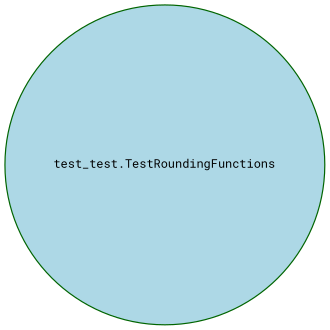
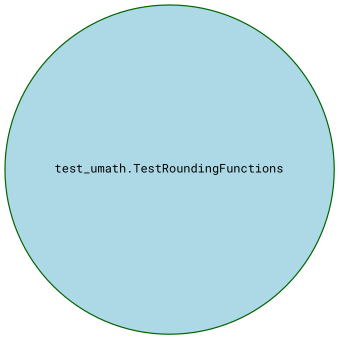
(165, 165) -> (170, 170)
